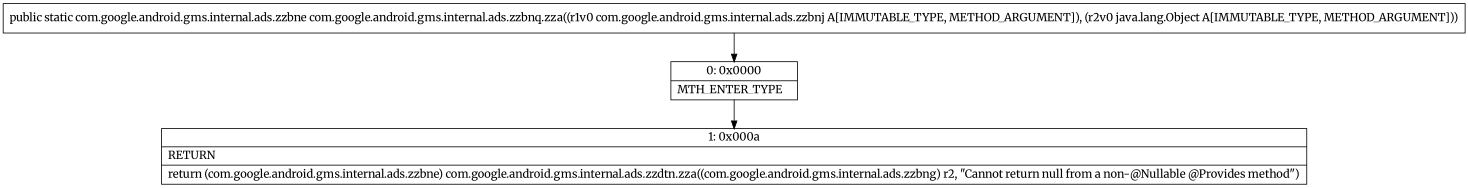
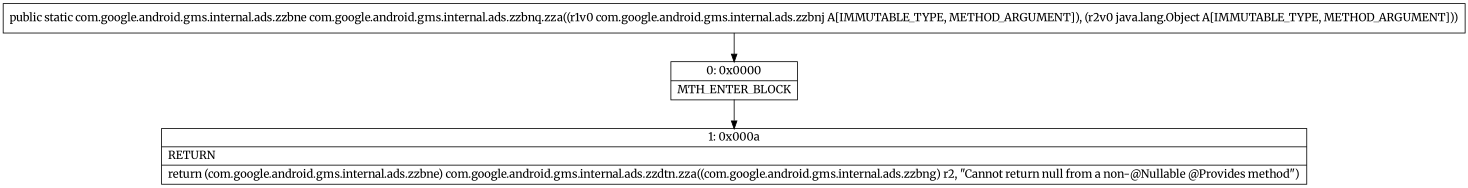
(730, 90) -> (734, 90)
